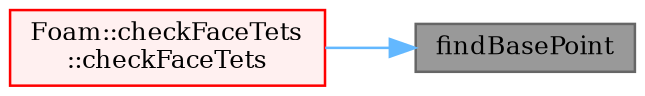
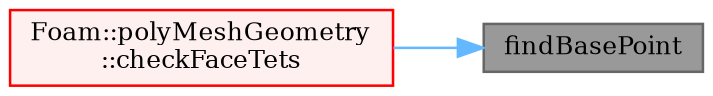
(168, 48) -> (202, 48)
